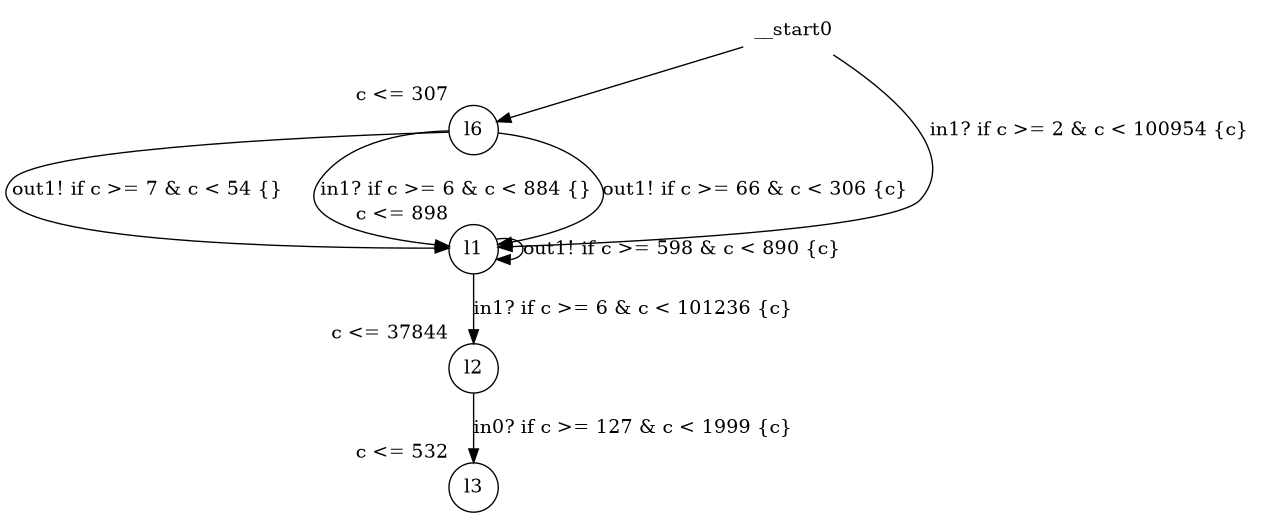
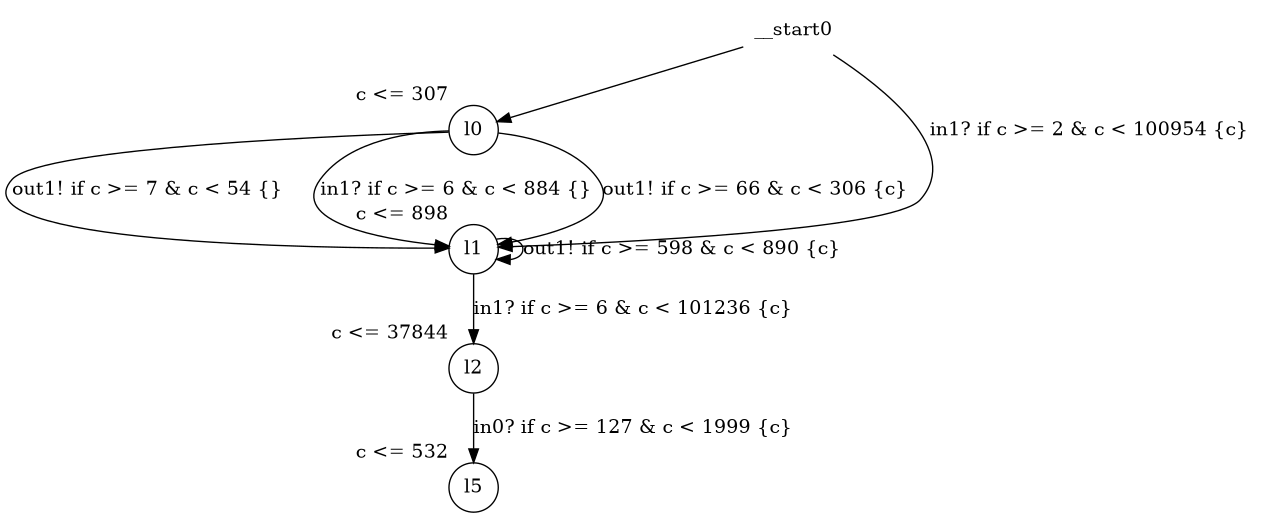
(474, 130) -> (474, 130)
(474, 488) -> (474, 488)
